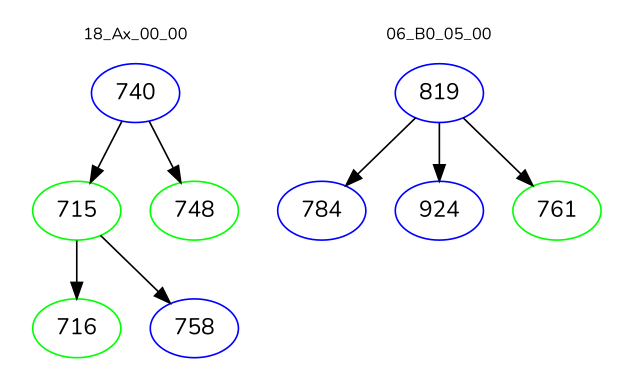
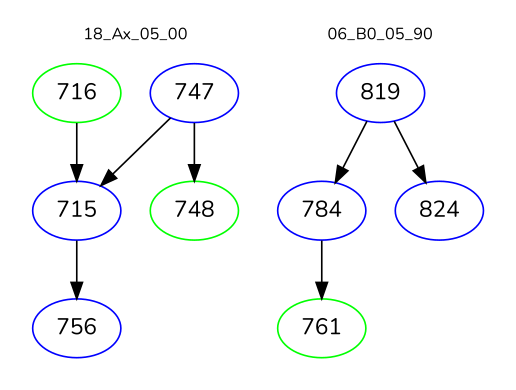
(136, 35) -> (136, 35)
(439, 35) -> (381, 35)
(136, 93) -> (194, 93)
(492, 146) -> (322, 261)
(77, 211) -> (77, 211)
(439, 211) -> (439, 211)
(77, 261) -> (77, 144)
(194, 328) -> (77, 328)
